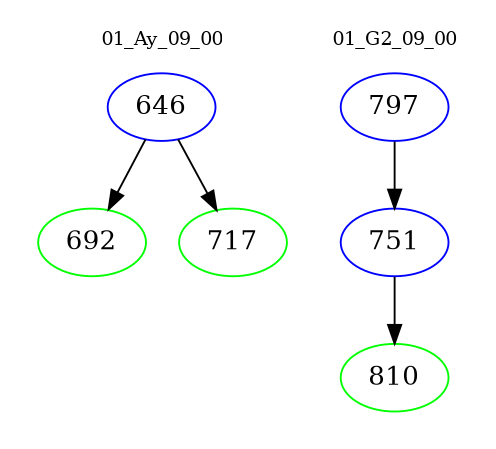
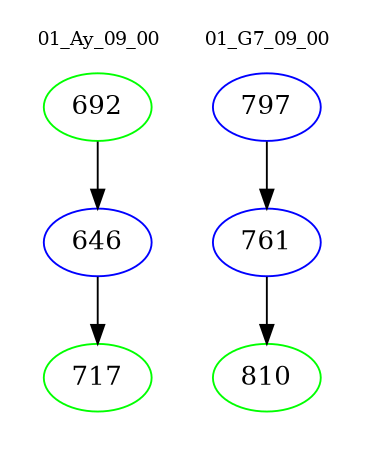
(396, 40) -> (268, 40)
(131, 166) -> (98, 166)
(395, 242) -> (267, 242)
